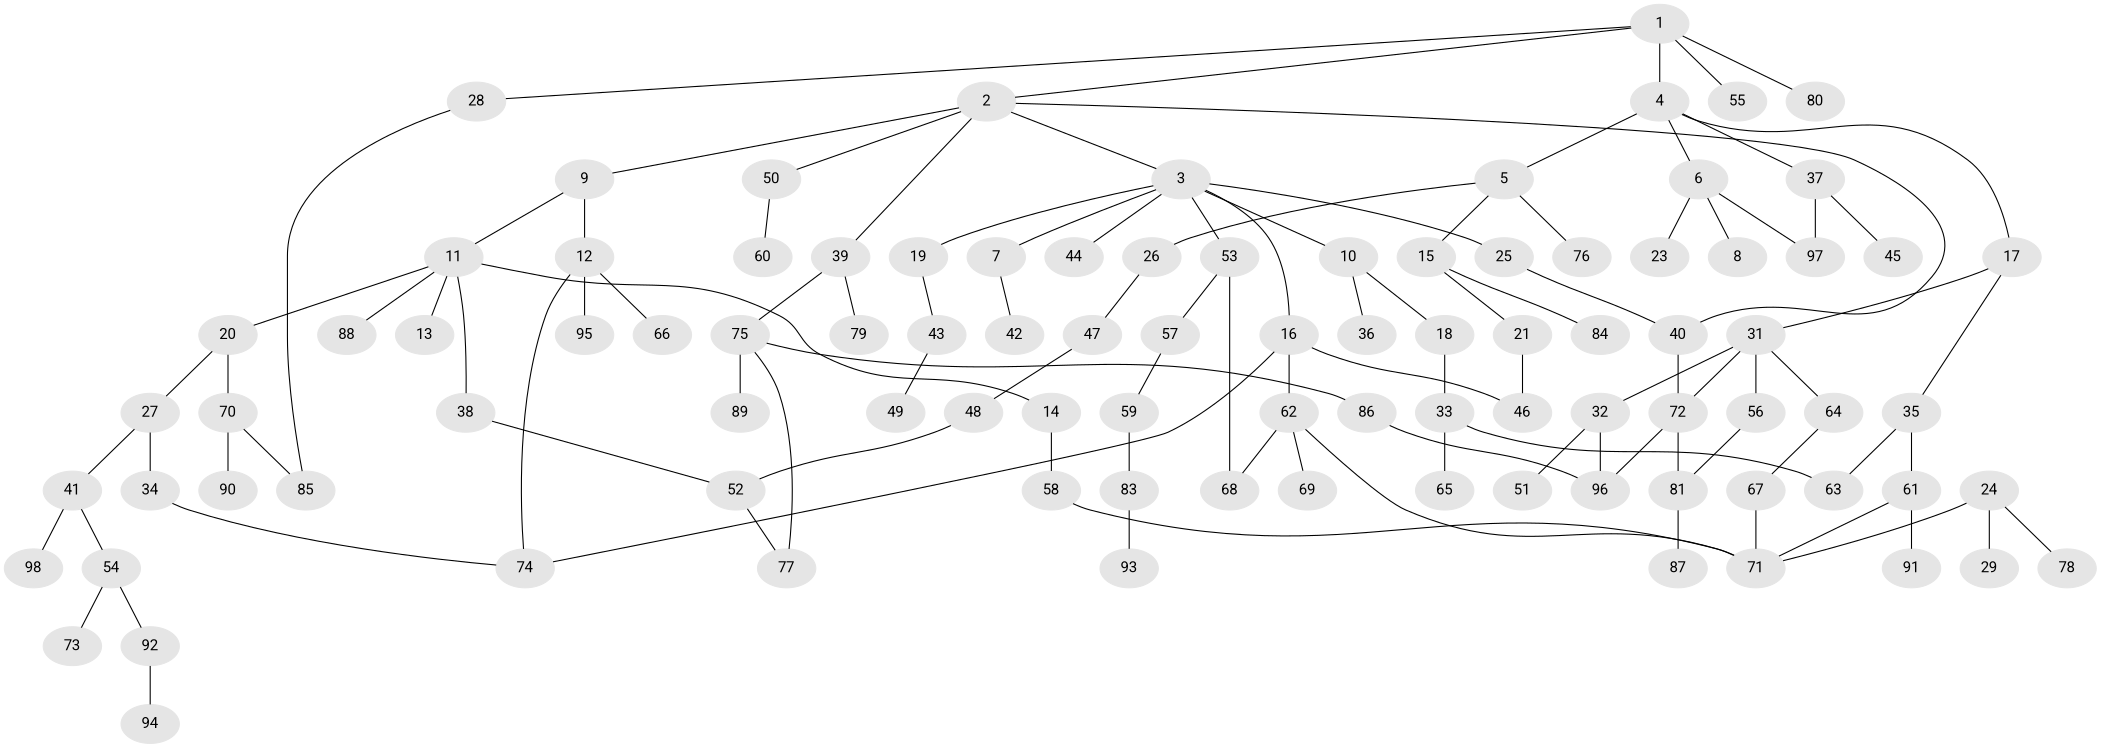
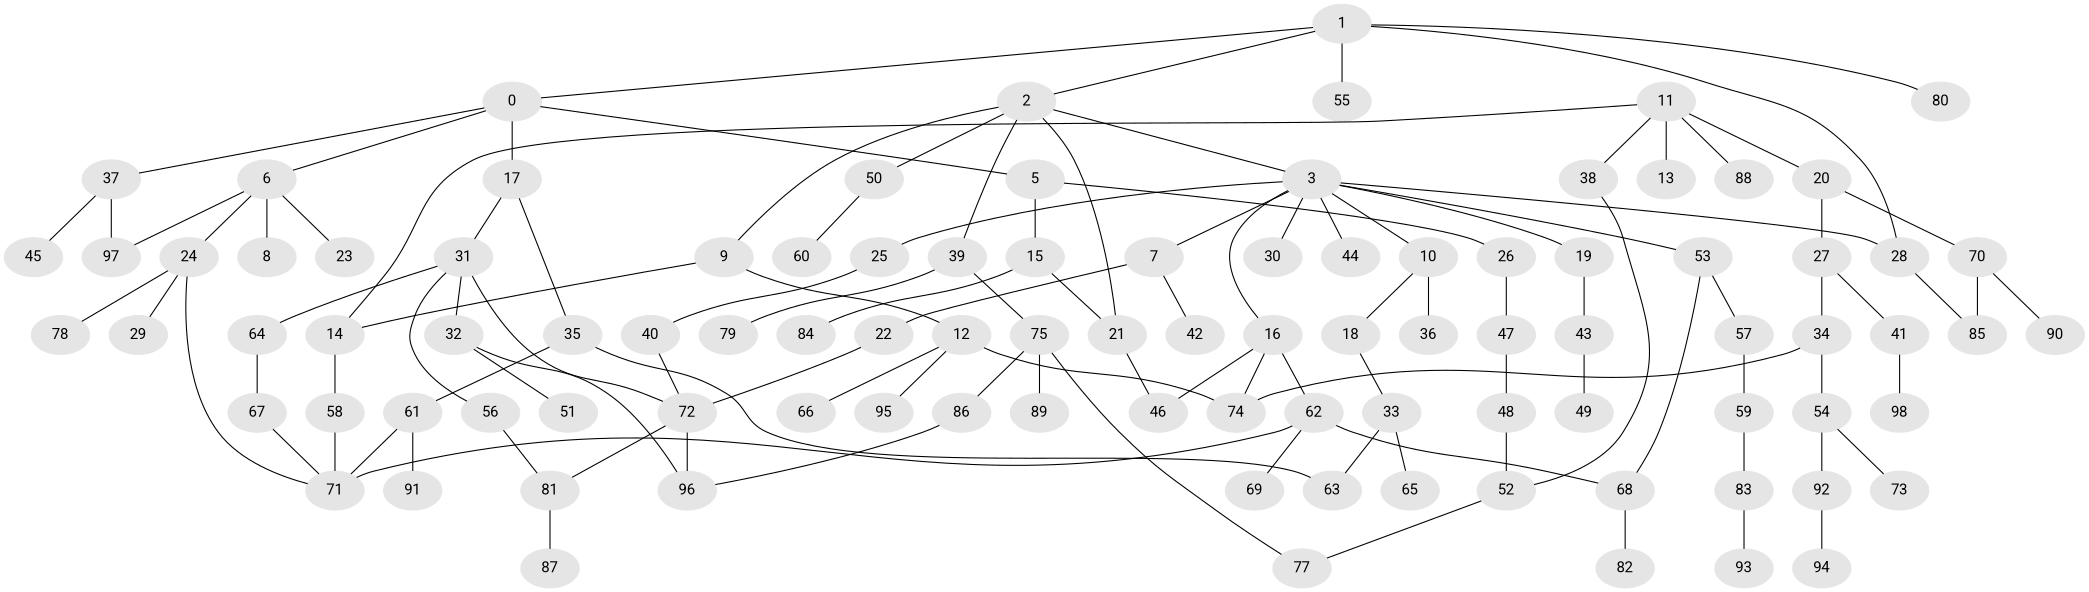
(1660, 102) -> (512, 102)
(1641, 131) -> (1094, 211)
none -> (1597, 206)
none -> (228, 218)
(519, 218) -> (528, 293)
none -> (1273, 257)
(1582, 257) -> none
none -> (884, 335)
(92, 530) -> (1822, 374)
none -> (1625, 568)
